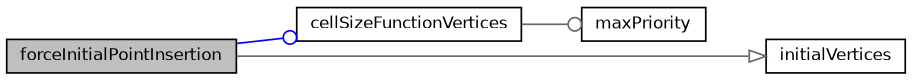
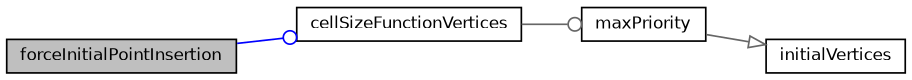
(493, 56) -> (727, 38)
